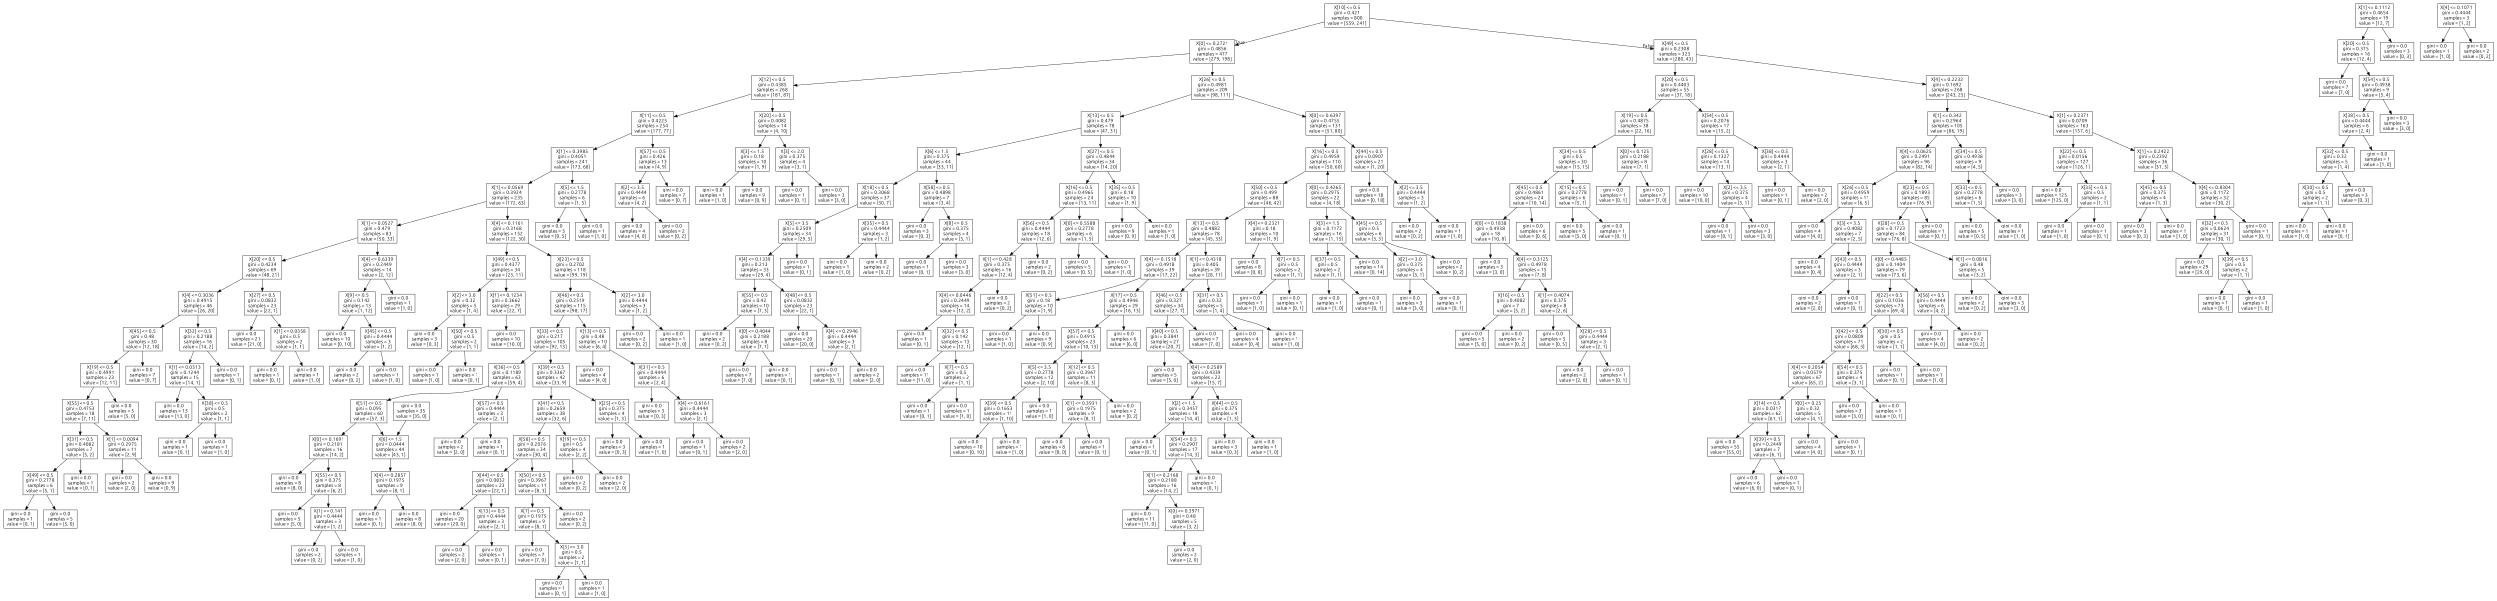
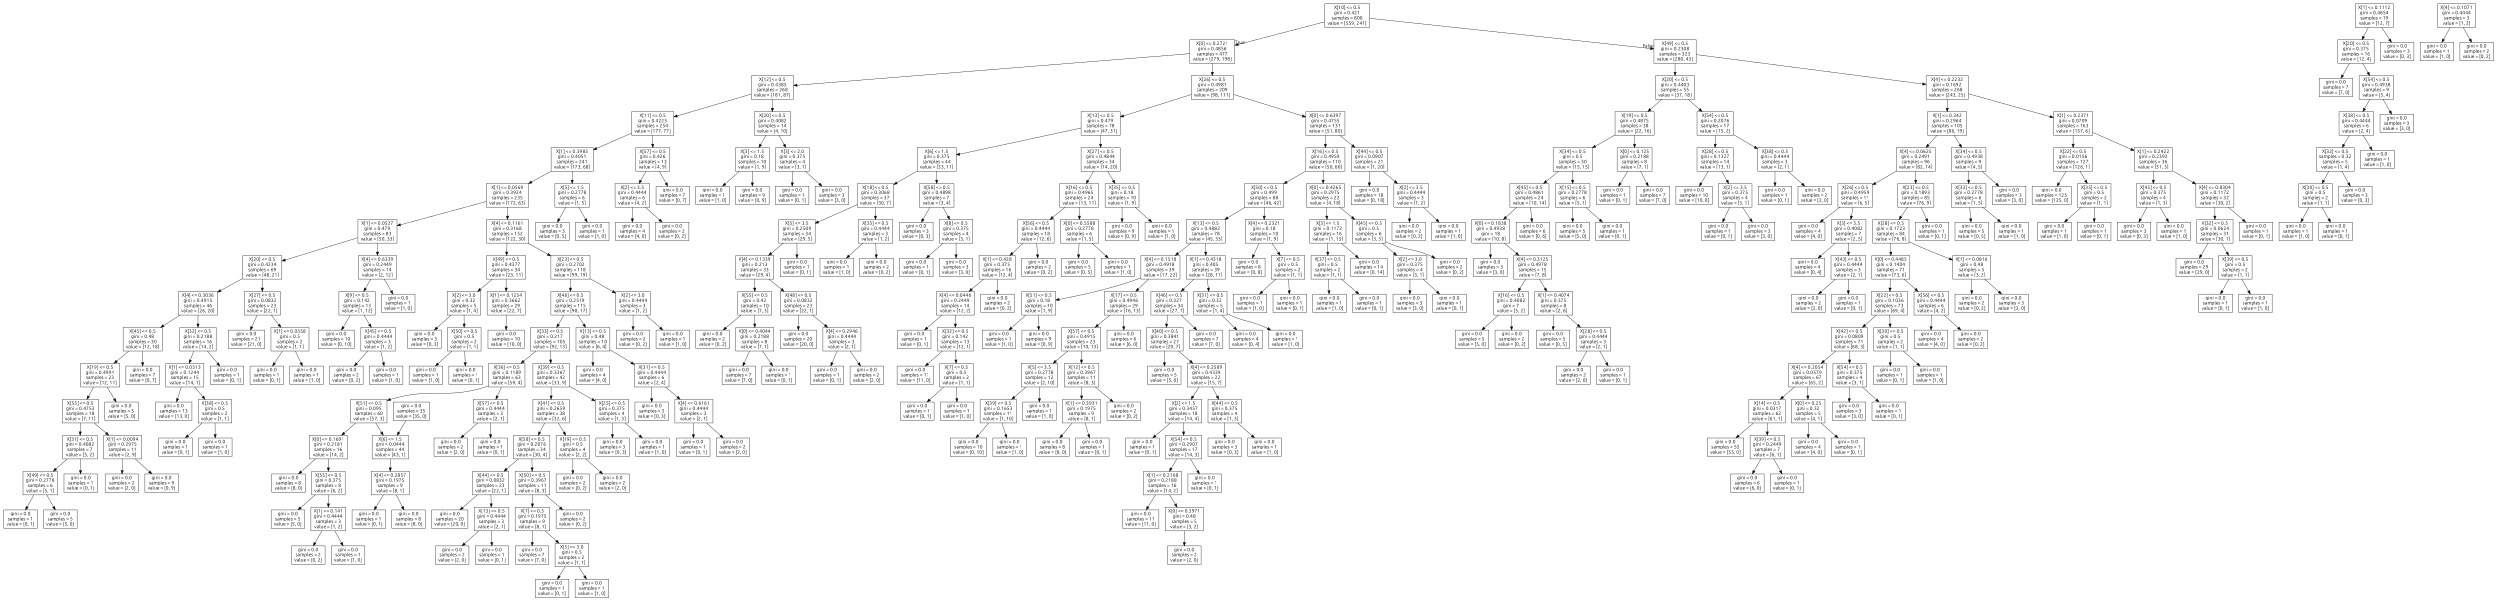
(2335, 159) -> (2335, 159)
(1328, 179) -> (1323, 176)
(1891, 267) -> (1891, 267)
